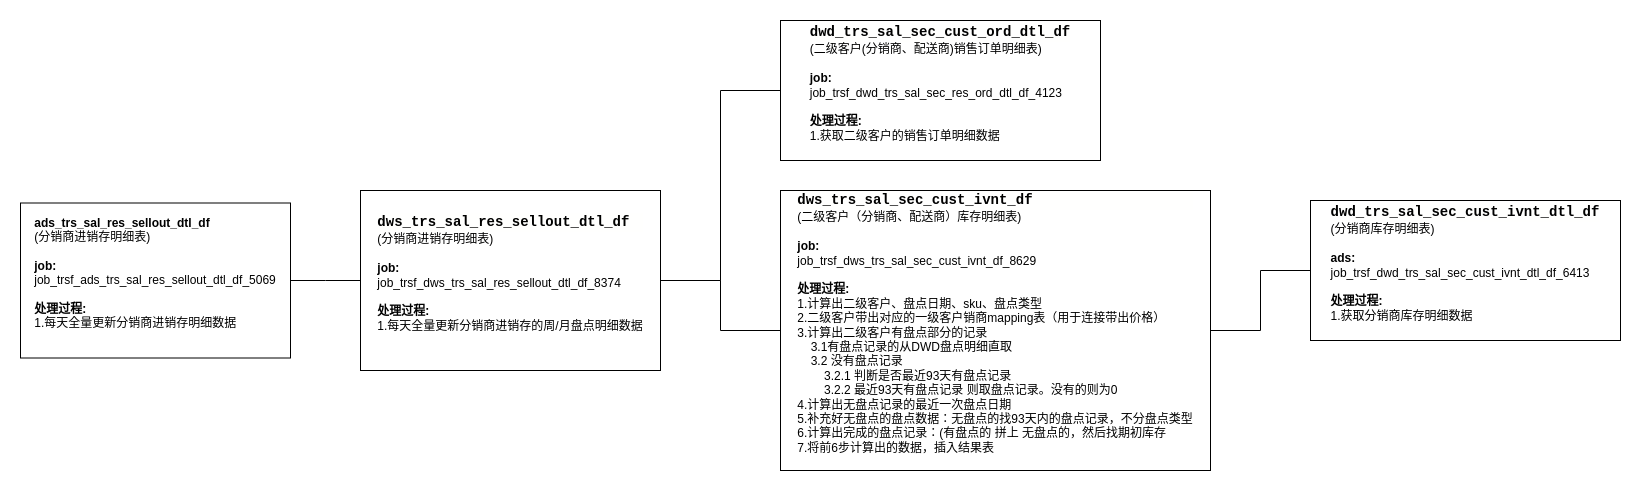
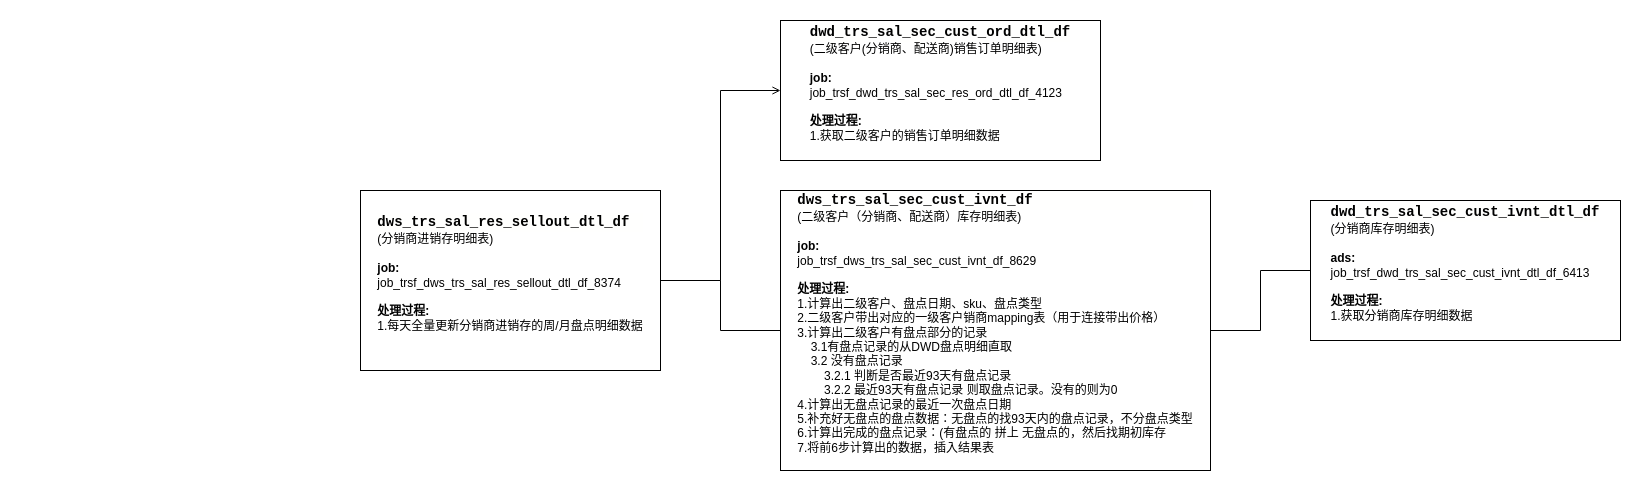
(775, 91) -> (775, 91)
(156, 281) -> none
(326, 281) -> none
